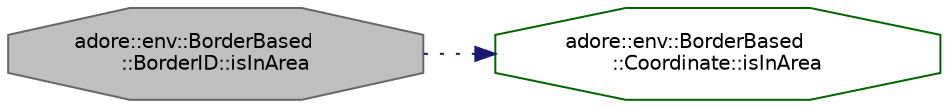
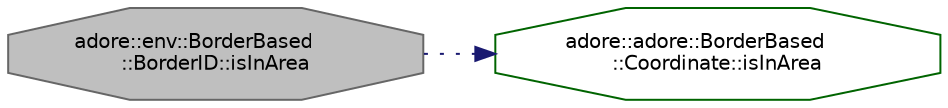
(718, 54) -> (718, 54)
